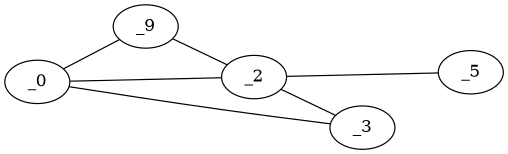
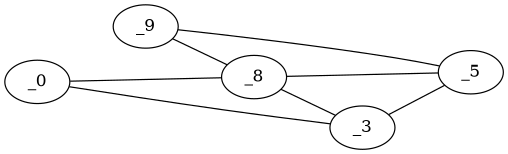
(92, 54) -> (309, 45)
(254, 77) -> (254, 77)
none -> (417, 100)
